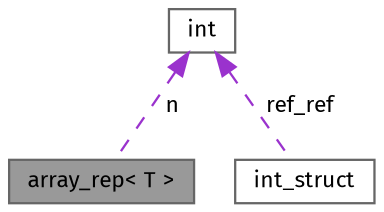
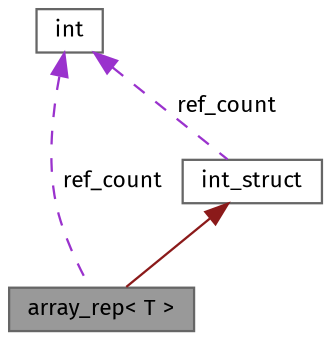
(170, 106) -> (110, 182)
(297, 106) -> (224, 106)
none -> (168, 253)
